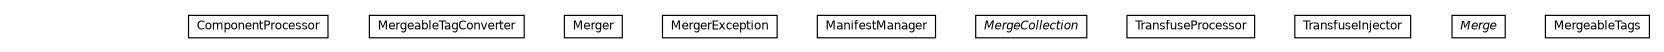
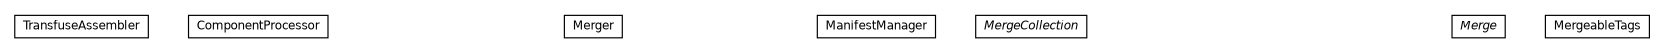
none -> (81, 26)
(446, 26) -> none
(719, 26) -> none
(1191, 26) -> none
(1353, 26) -> none
